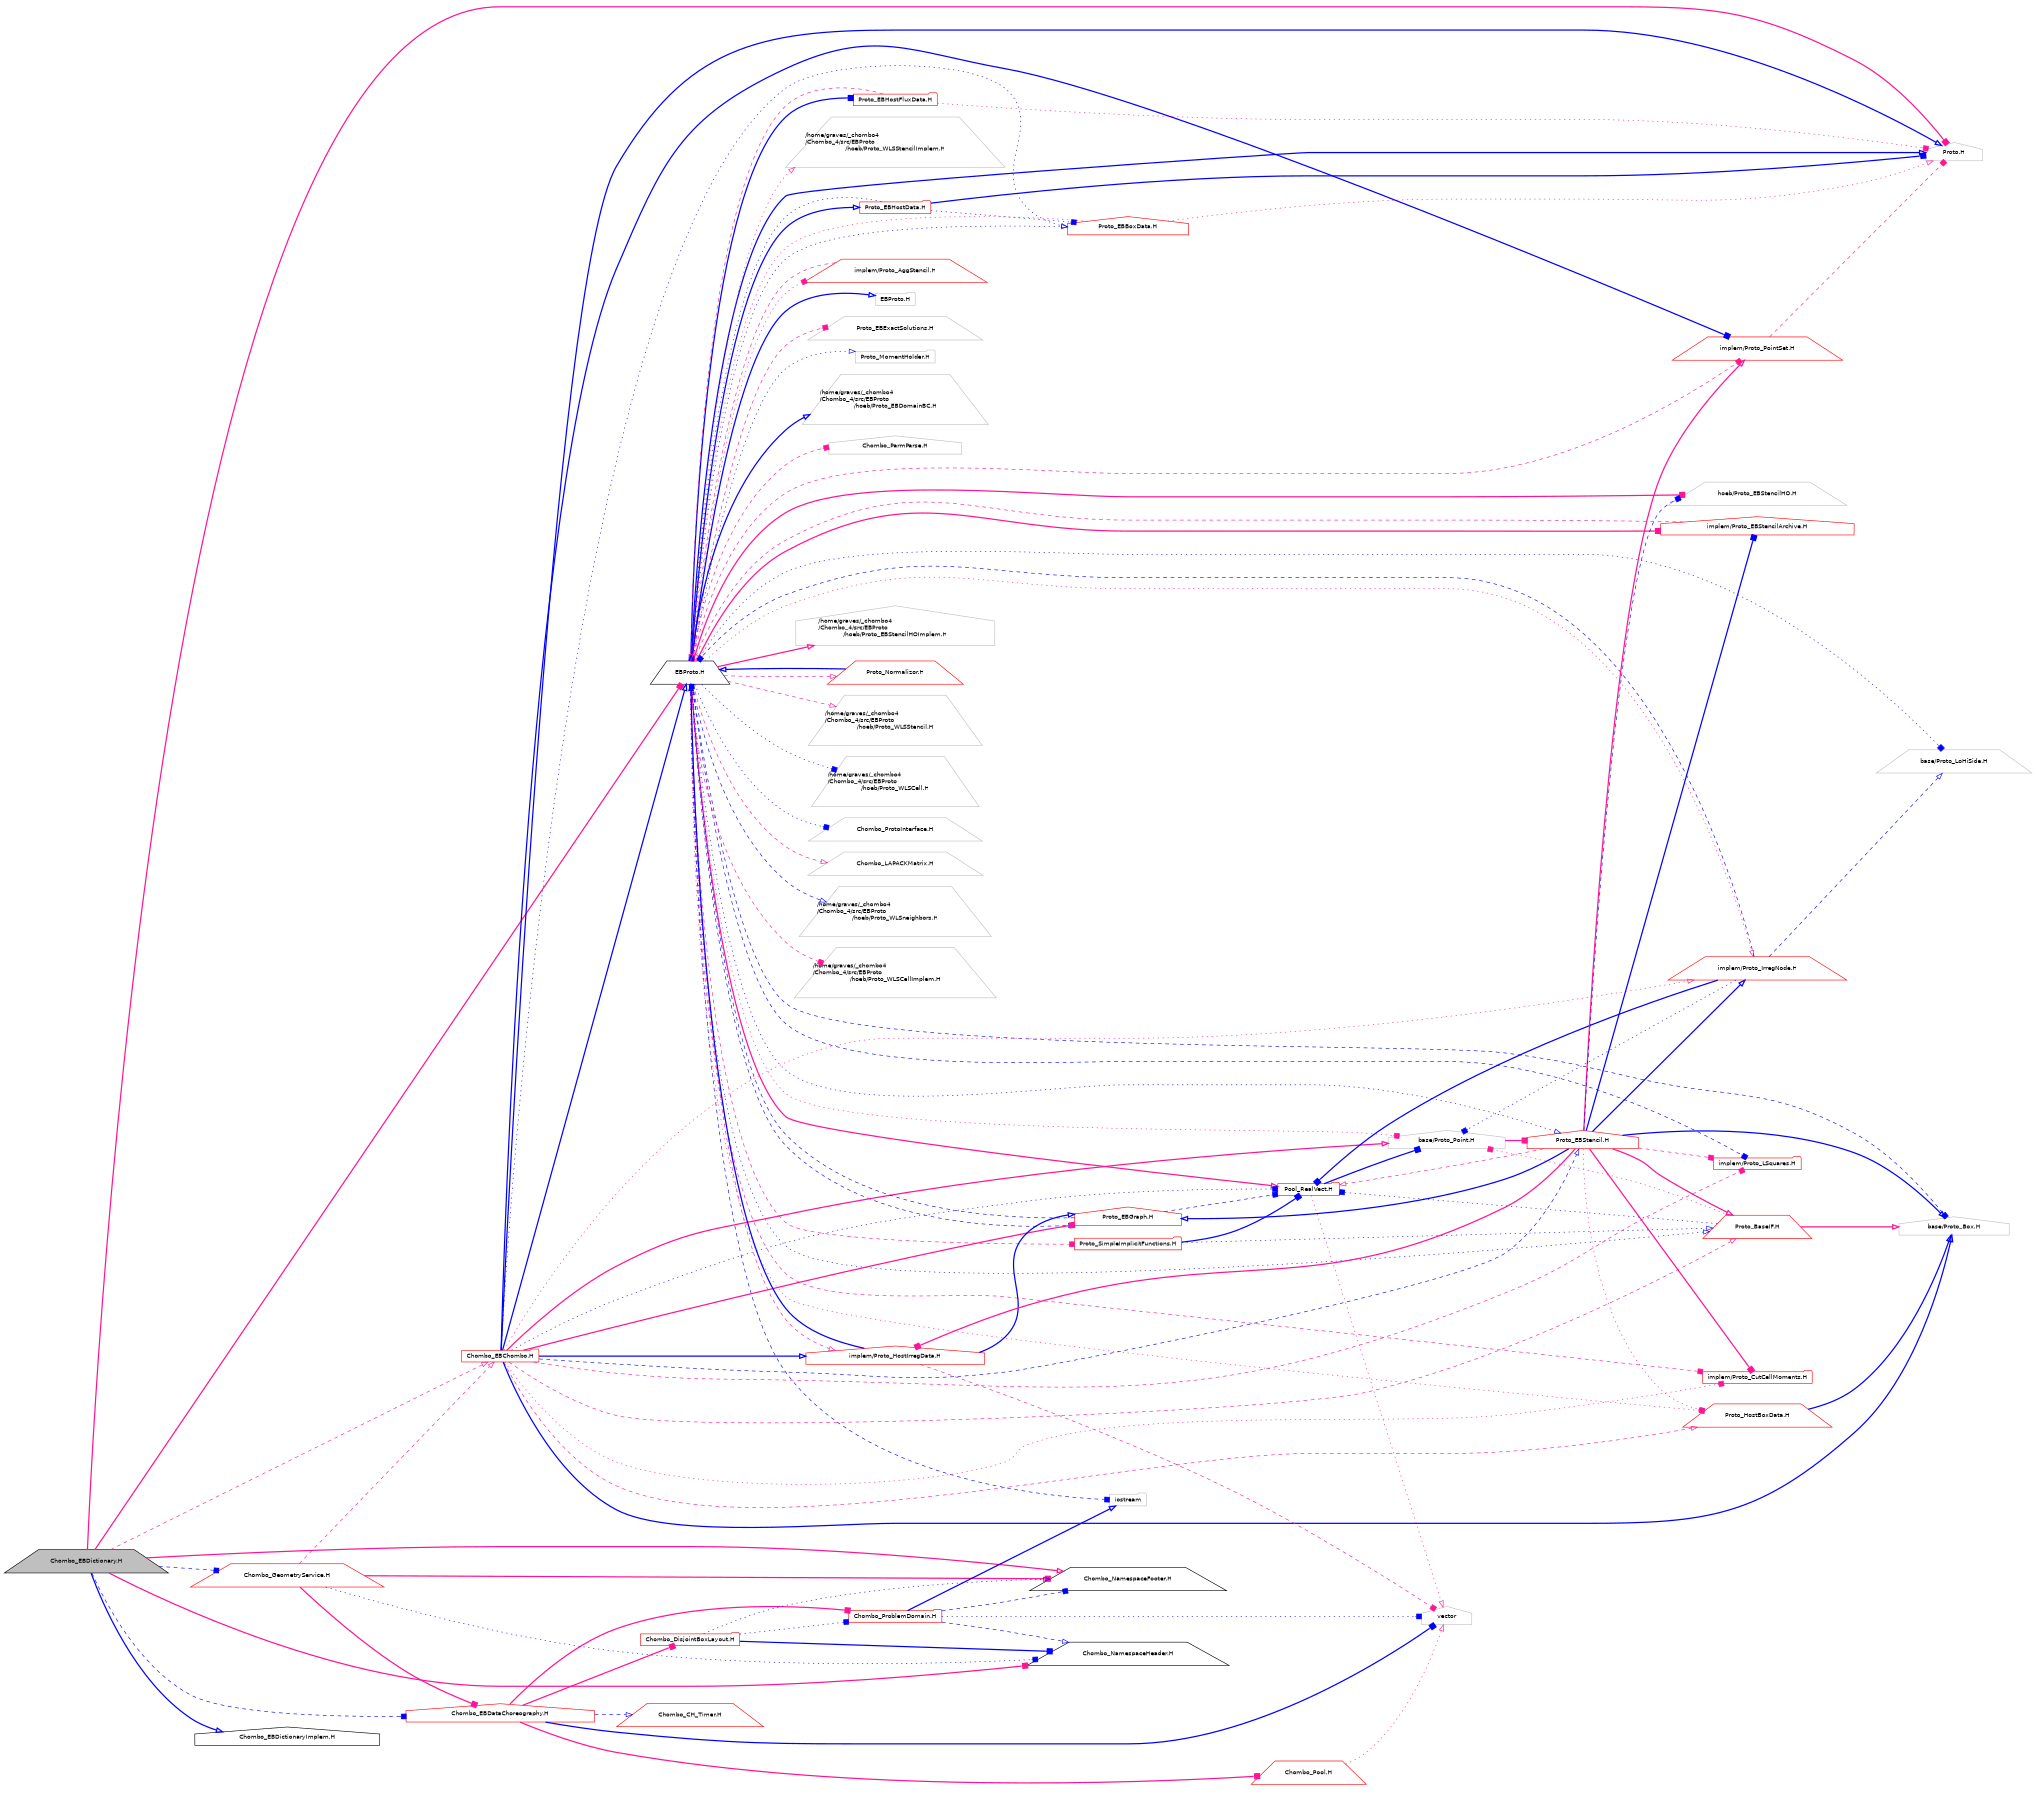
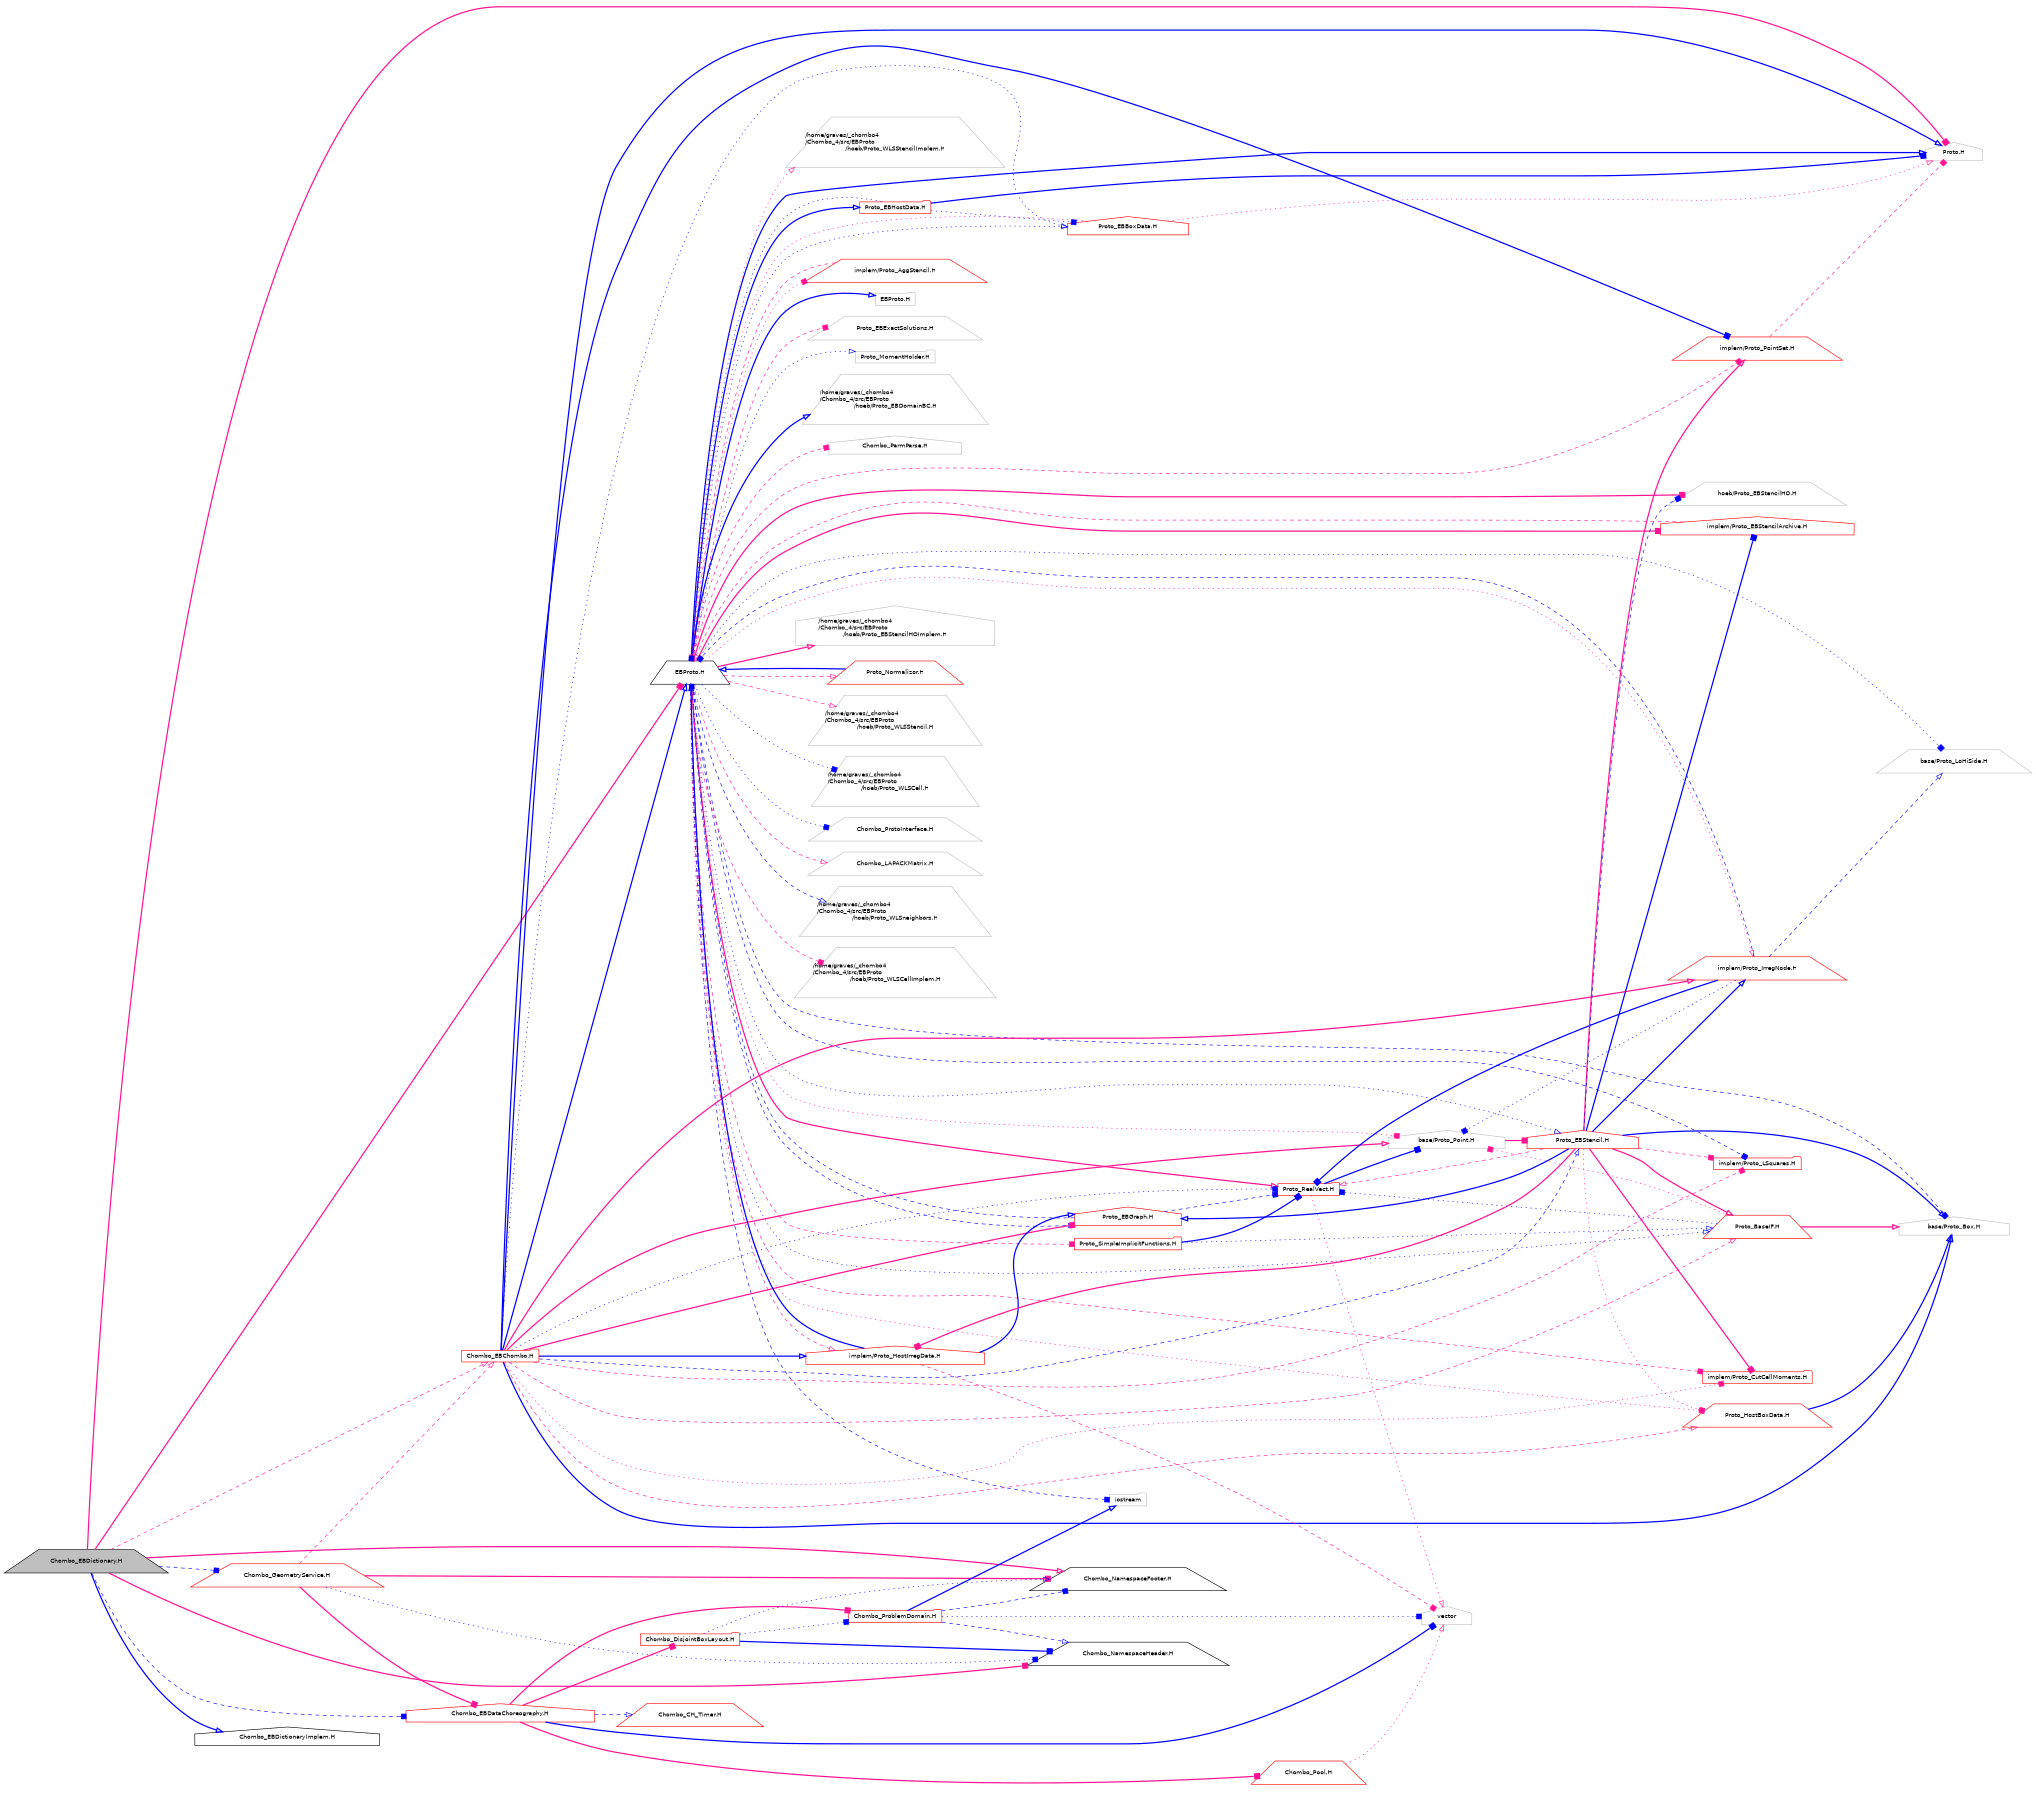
(895, 100) -> none
(934, 1038) -> (934, 1038)
(1309, 1190) -> (1309, 1190)
